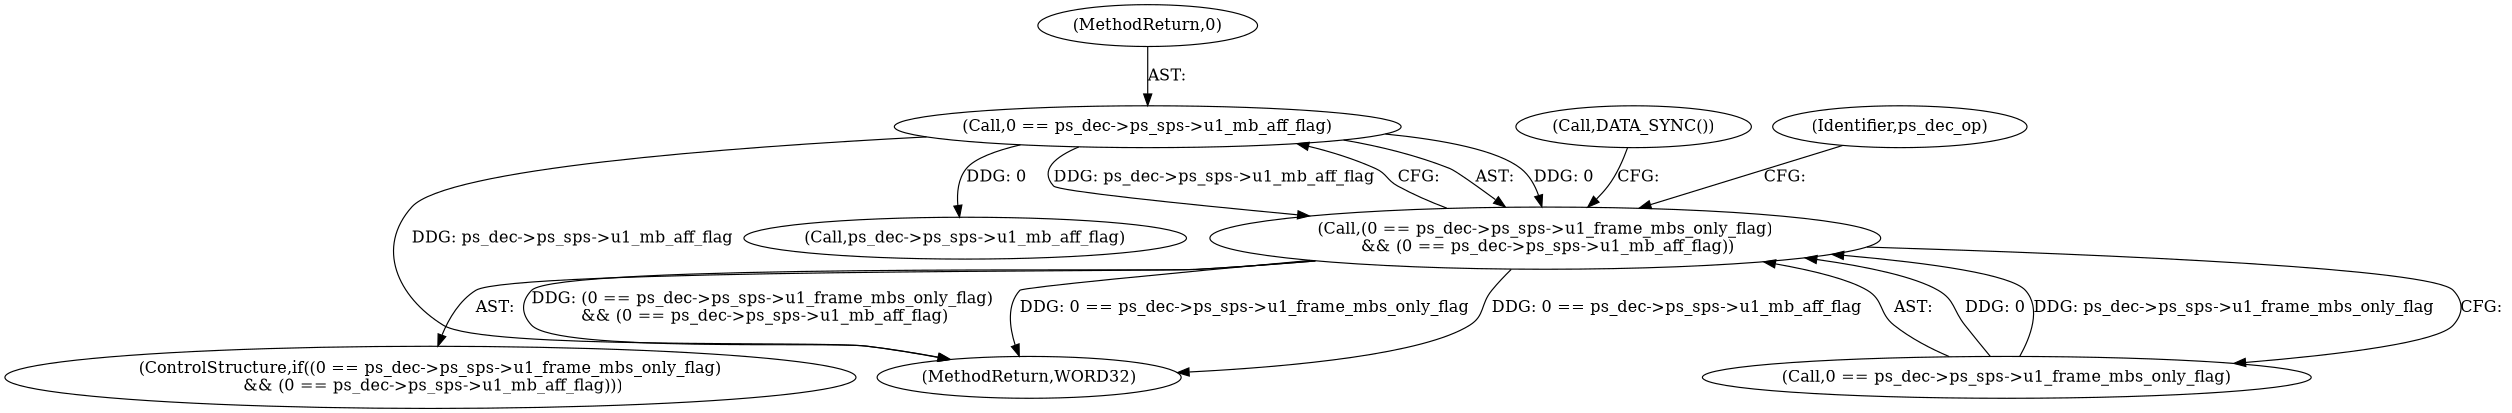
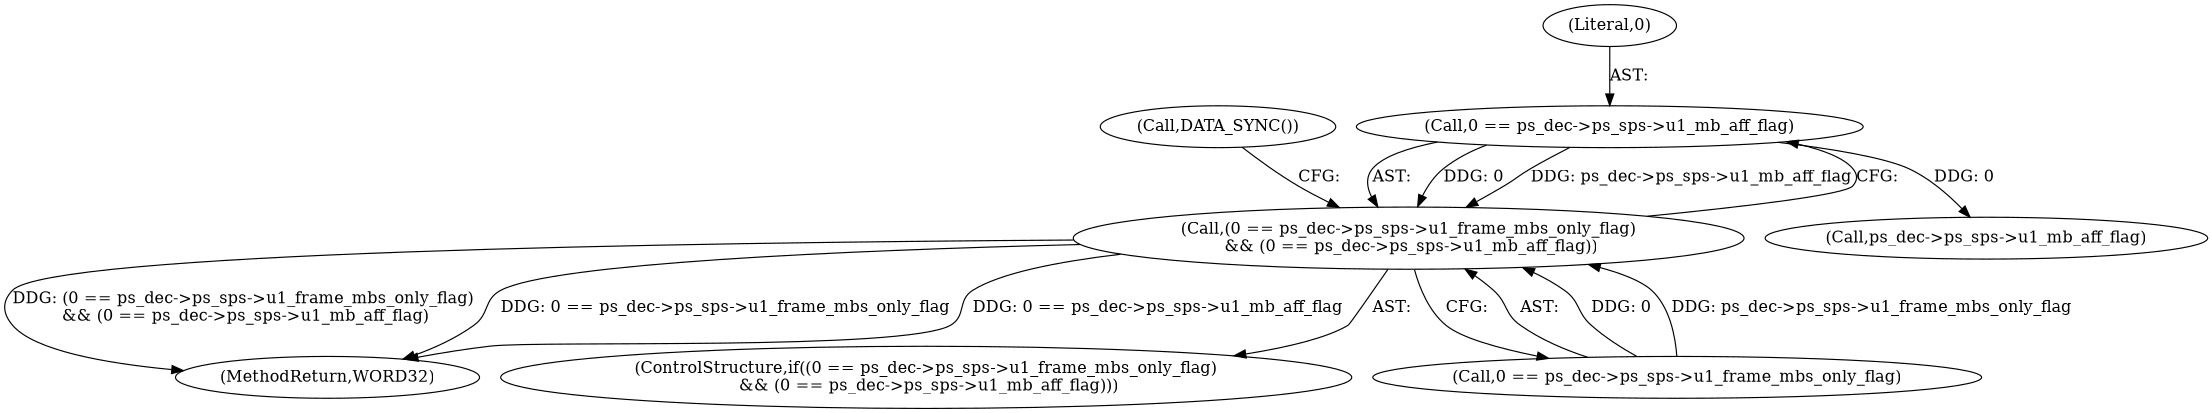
(1148, 26) -> (1610, 26)
(1900, 127) -> none
(395, 261) -> none
